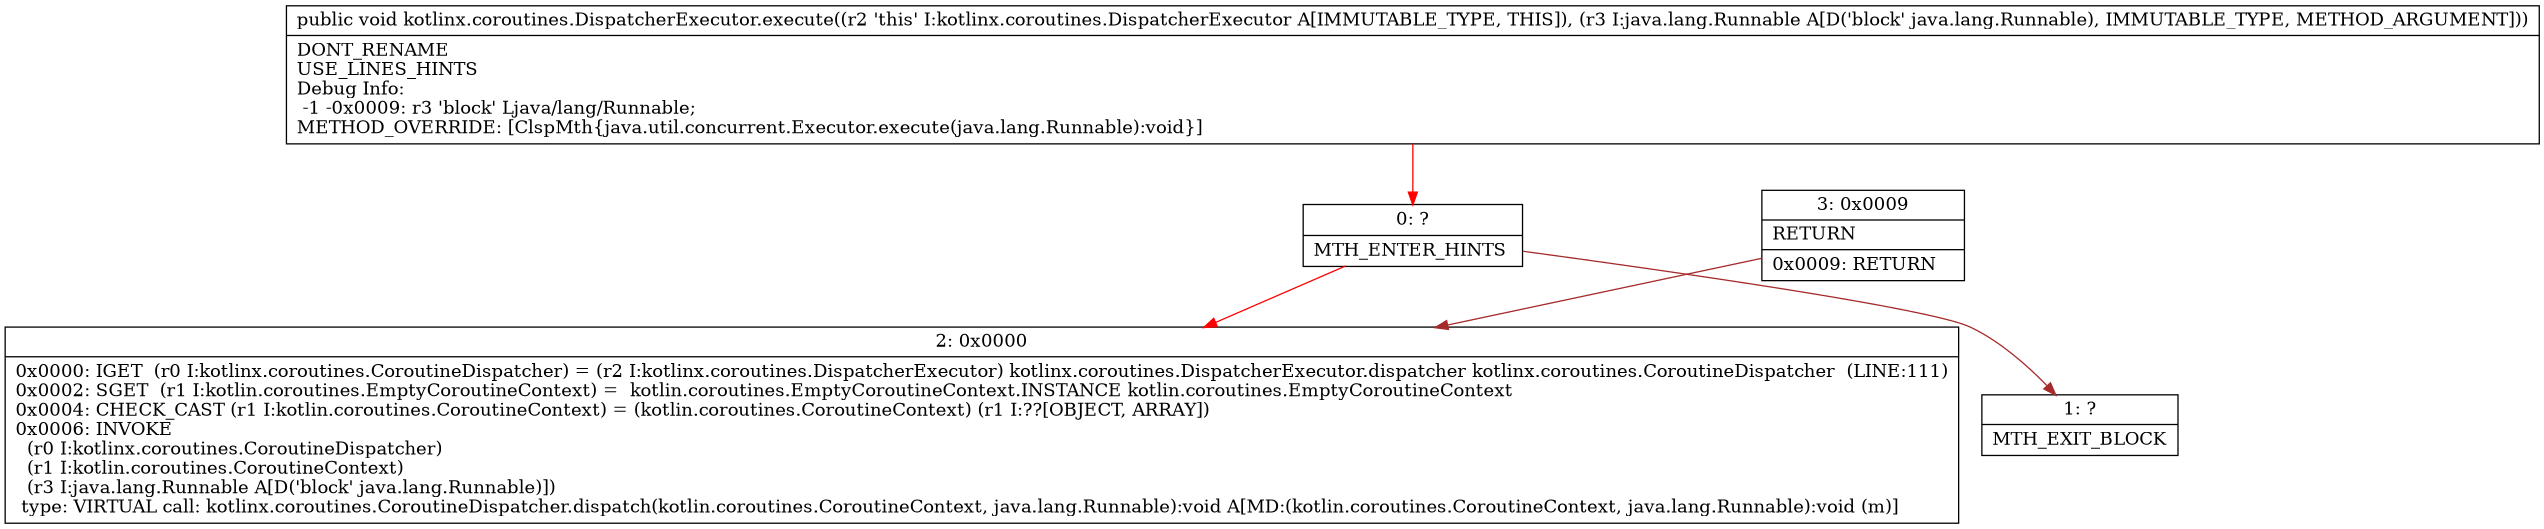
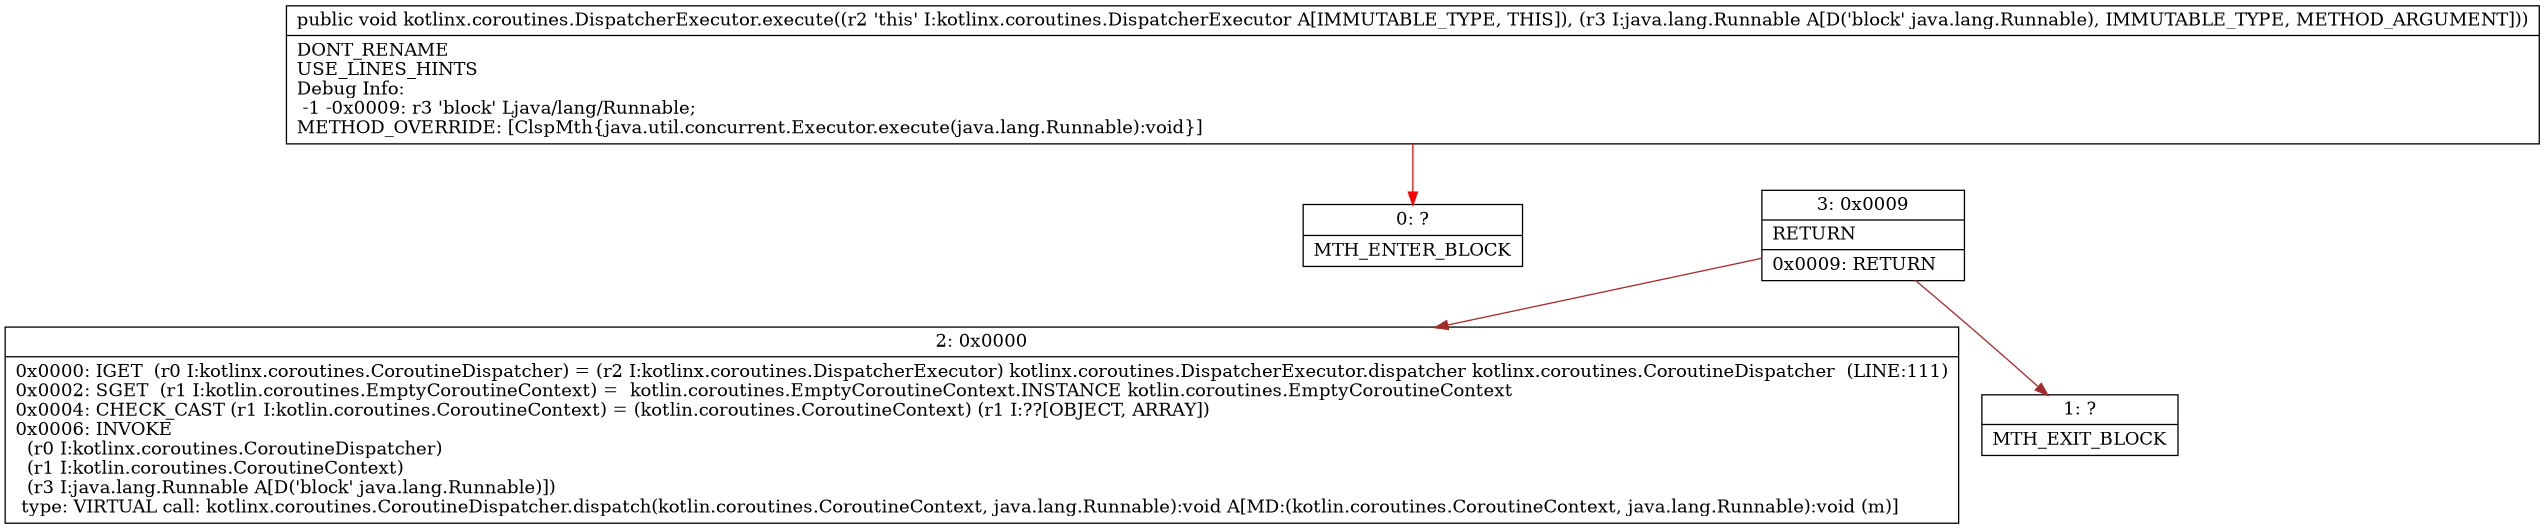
(1410, 250) -> (1413, 250)
(1796, 291) -> (1977, 333)
(1281, 294) -> none
